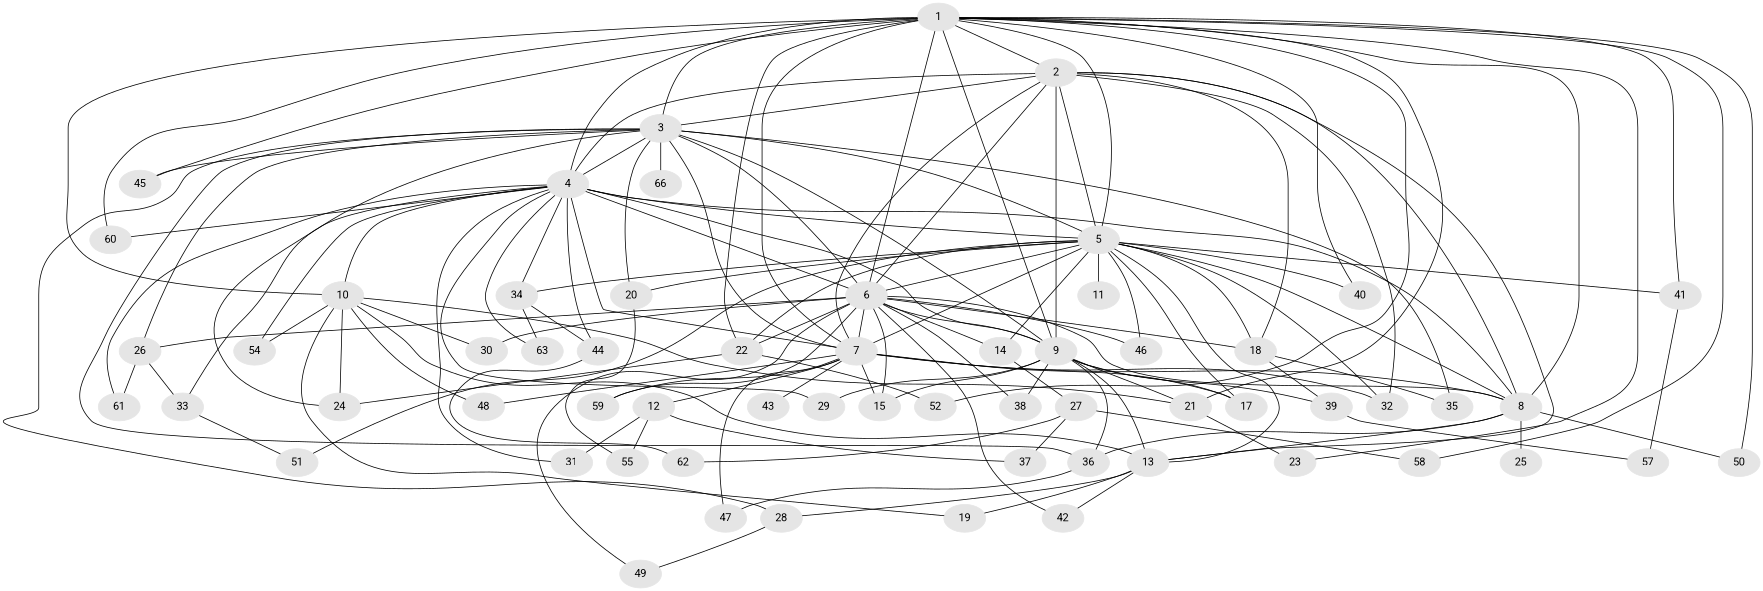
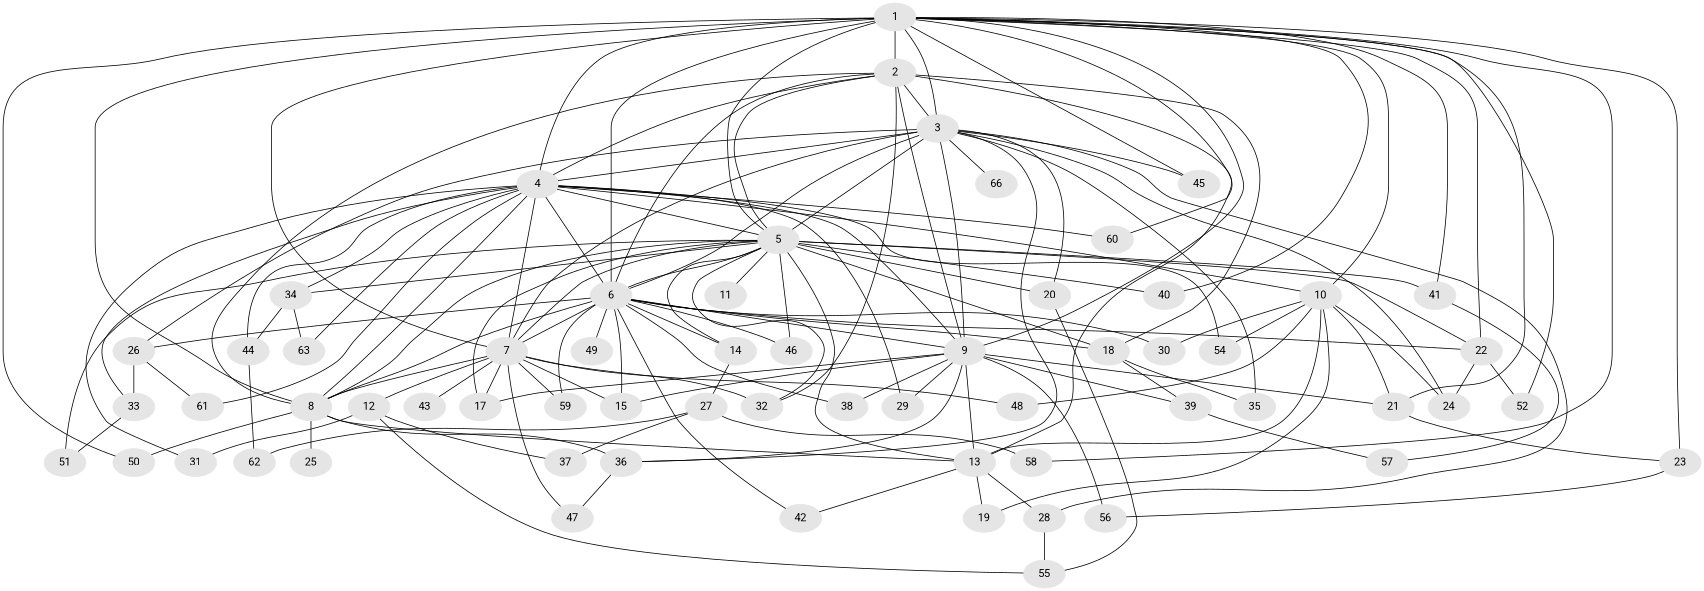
(903, 187) -> none
none -> (1105, 518)
(712, 548) -> (1044, 546)
